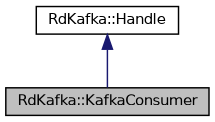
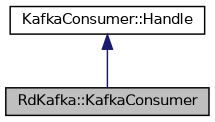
(107, 20) -> (107, 20)
